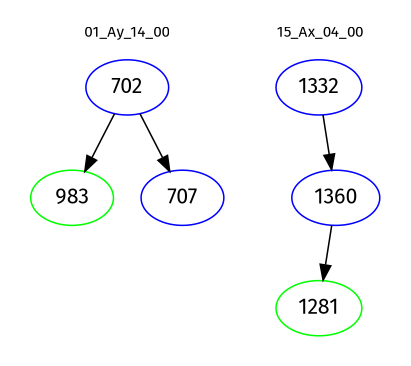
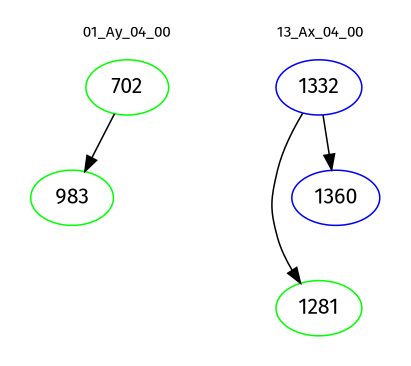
(127, 33) -> (127, 33)
(320, 33) -> (320, 33)
(127, 87) -> (127, 87)
(182, 198) -> none
(329, 245) -> (273, 191)
